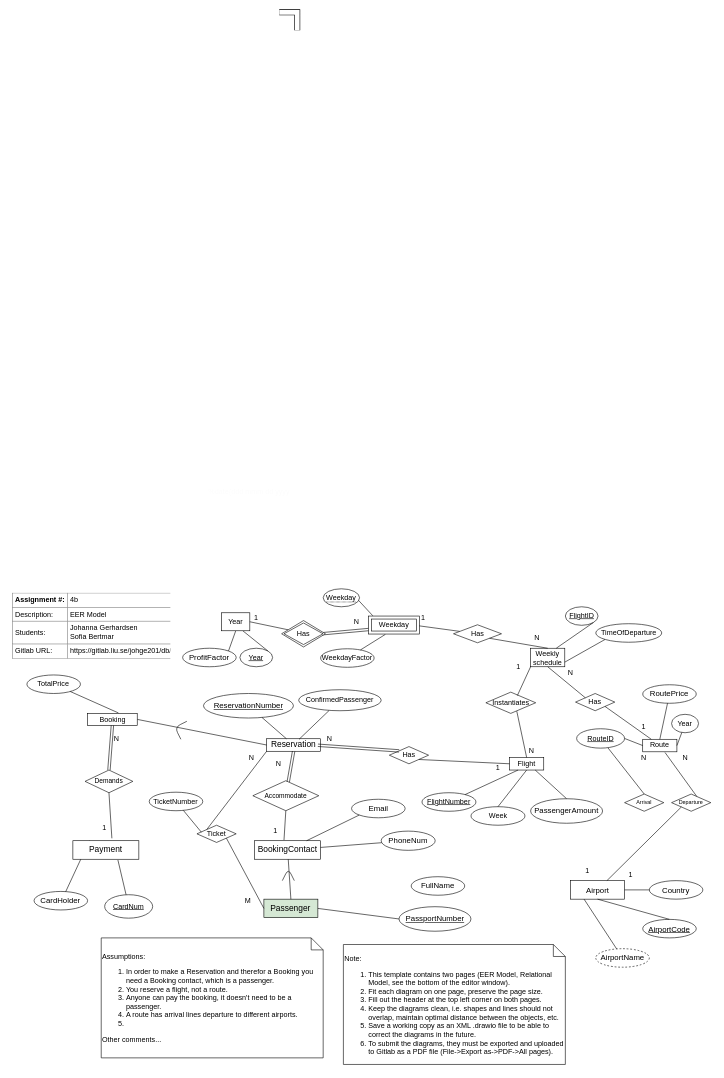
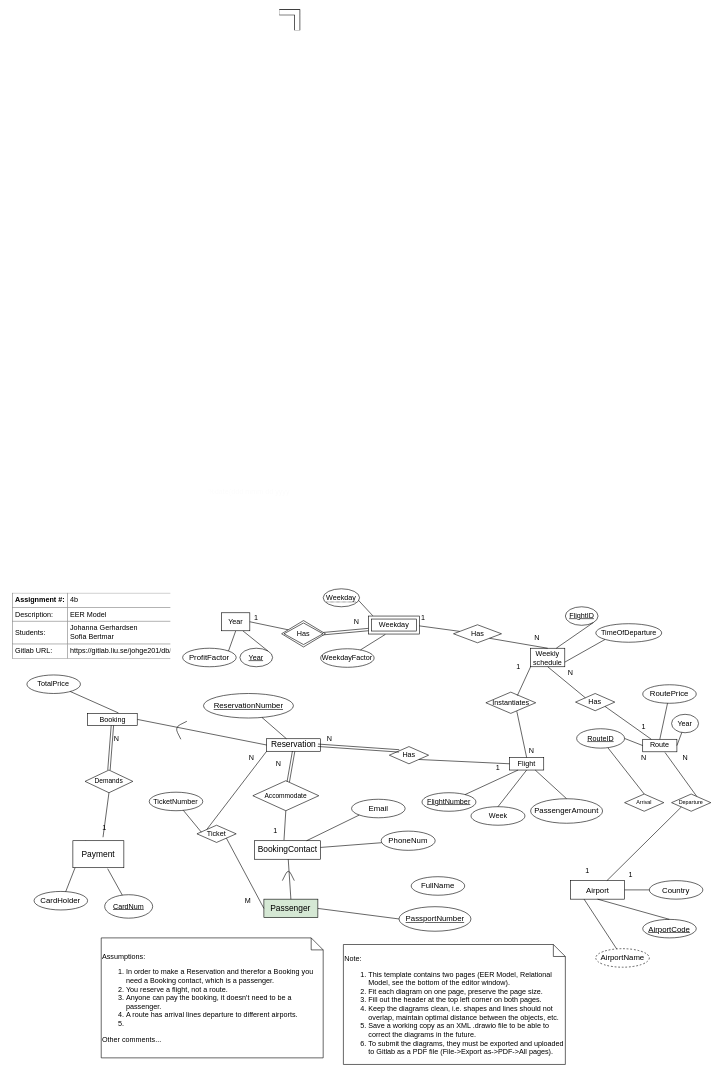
(340, 700) -> none
(314, 725) -> none
(106, 850) -> (98, 854)
